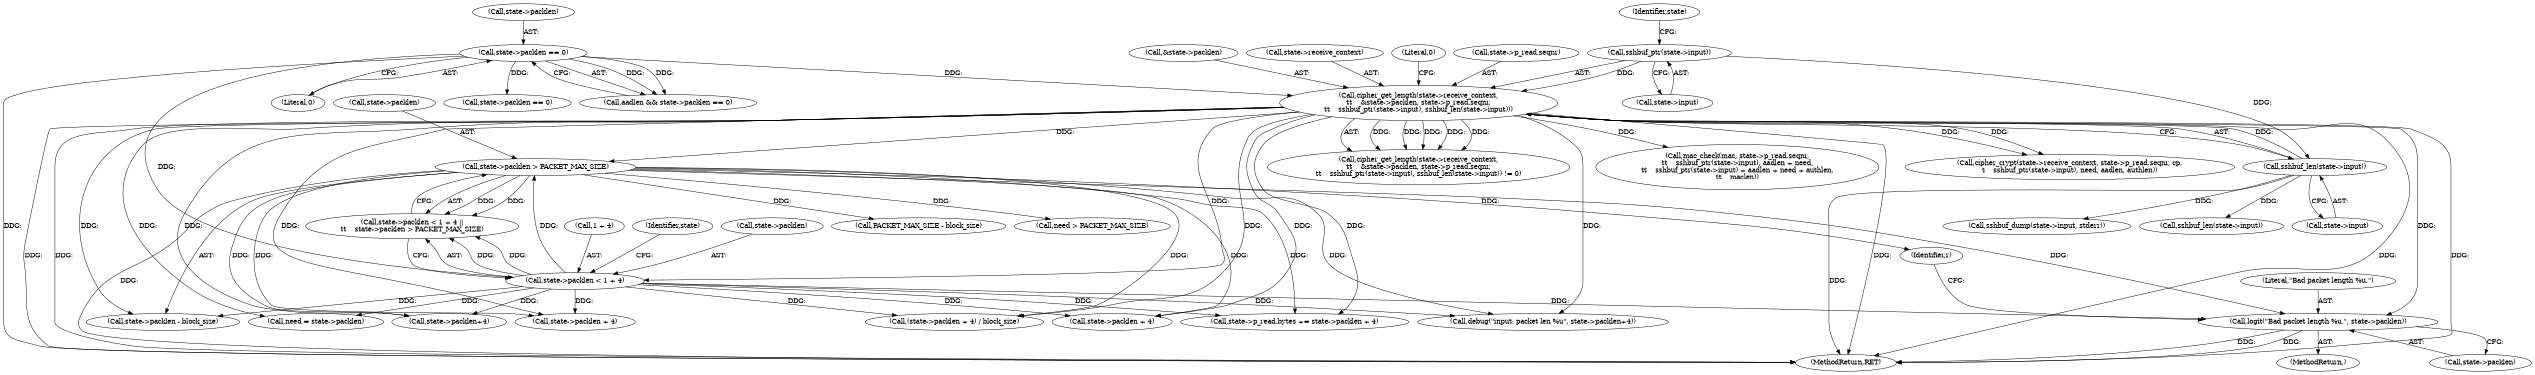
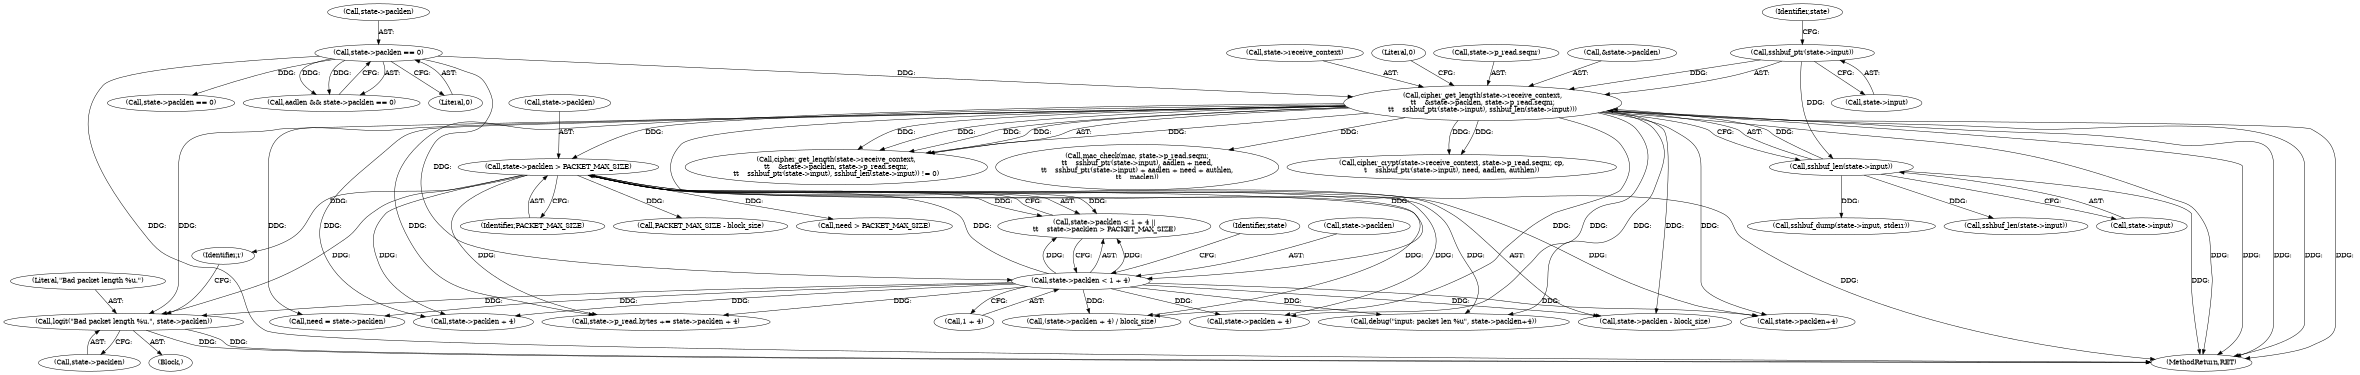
none -> (533, 226)
none -> (999, 295)
(2318, 363) -> (171, 363)
